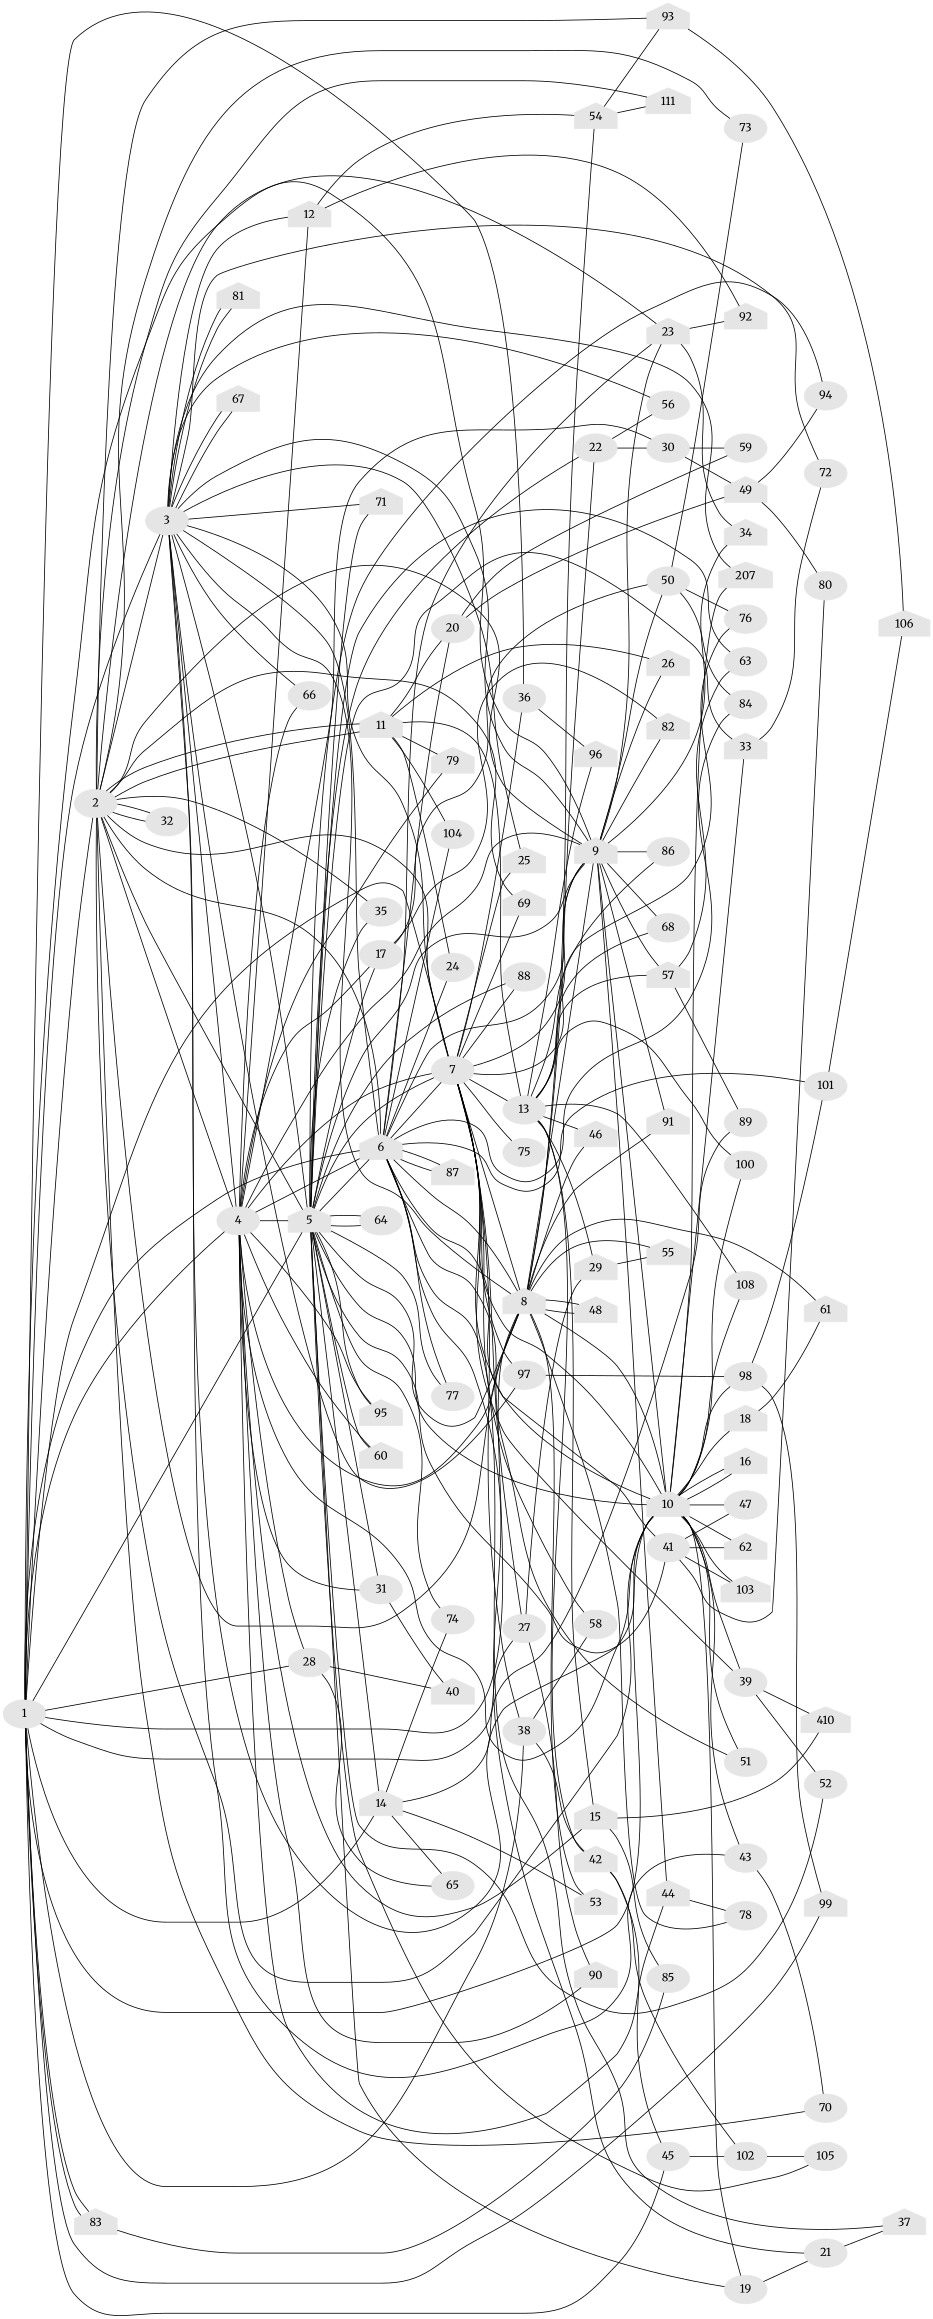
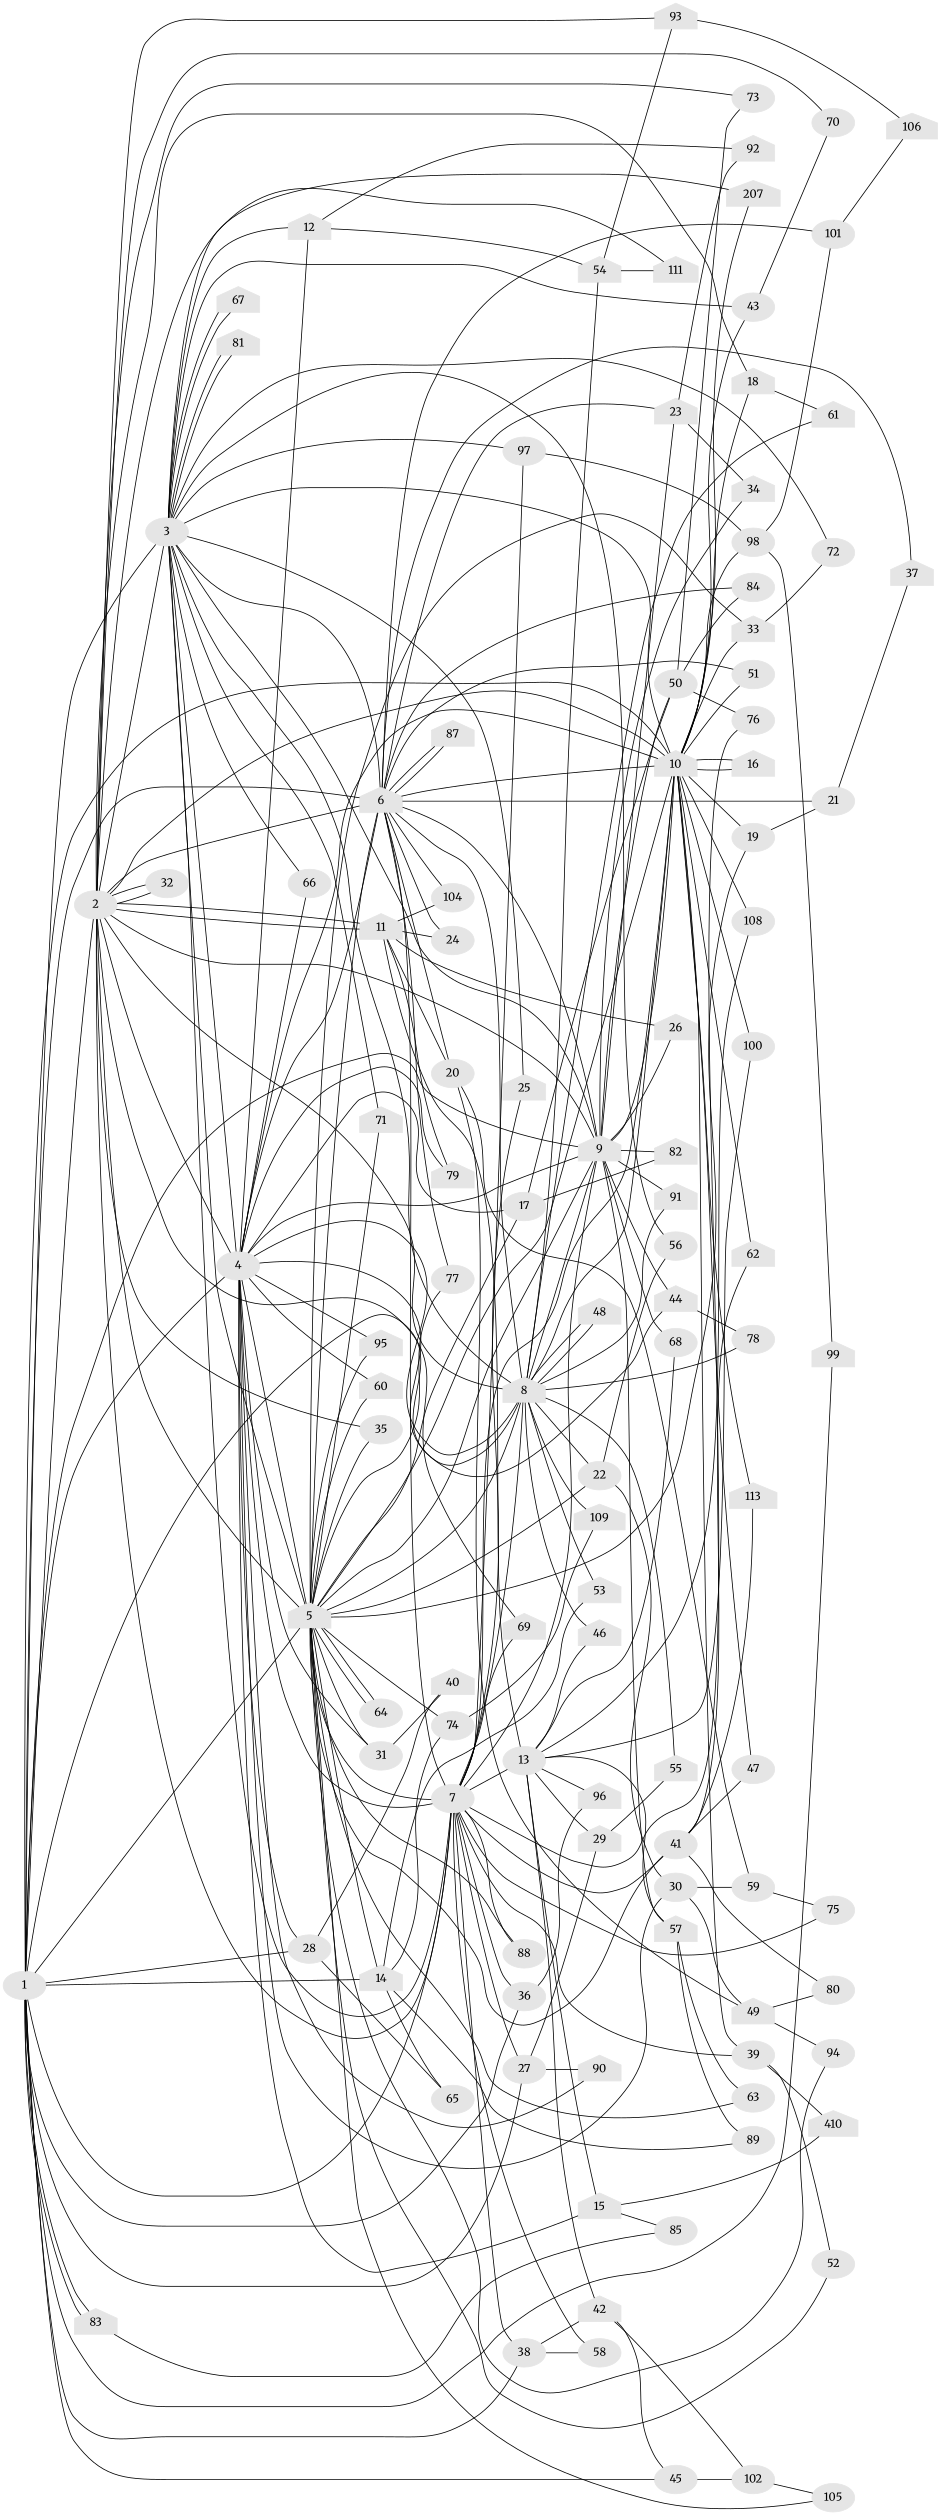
(195, 265) -> (168, 157)
(668, 852) -> none
none -> (600, 1518)
(746, 1590) -> (753, 1497)
none -> (793, 1899)
